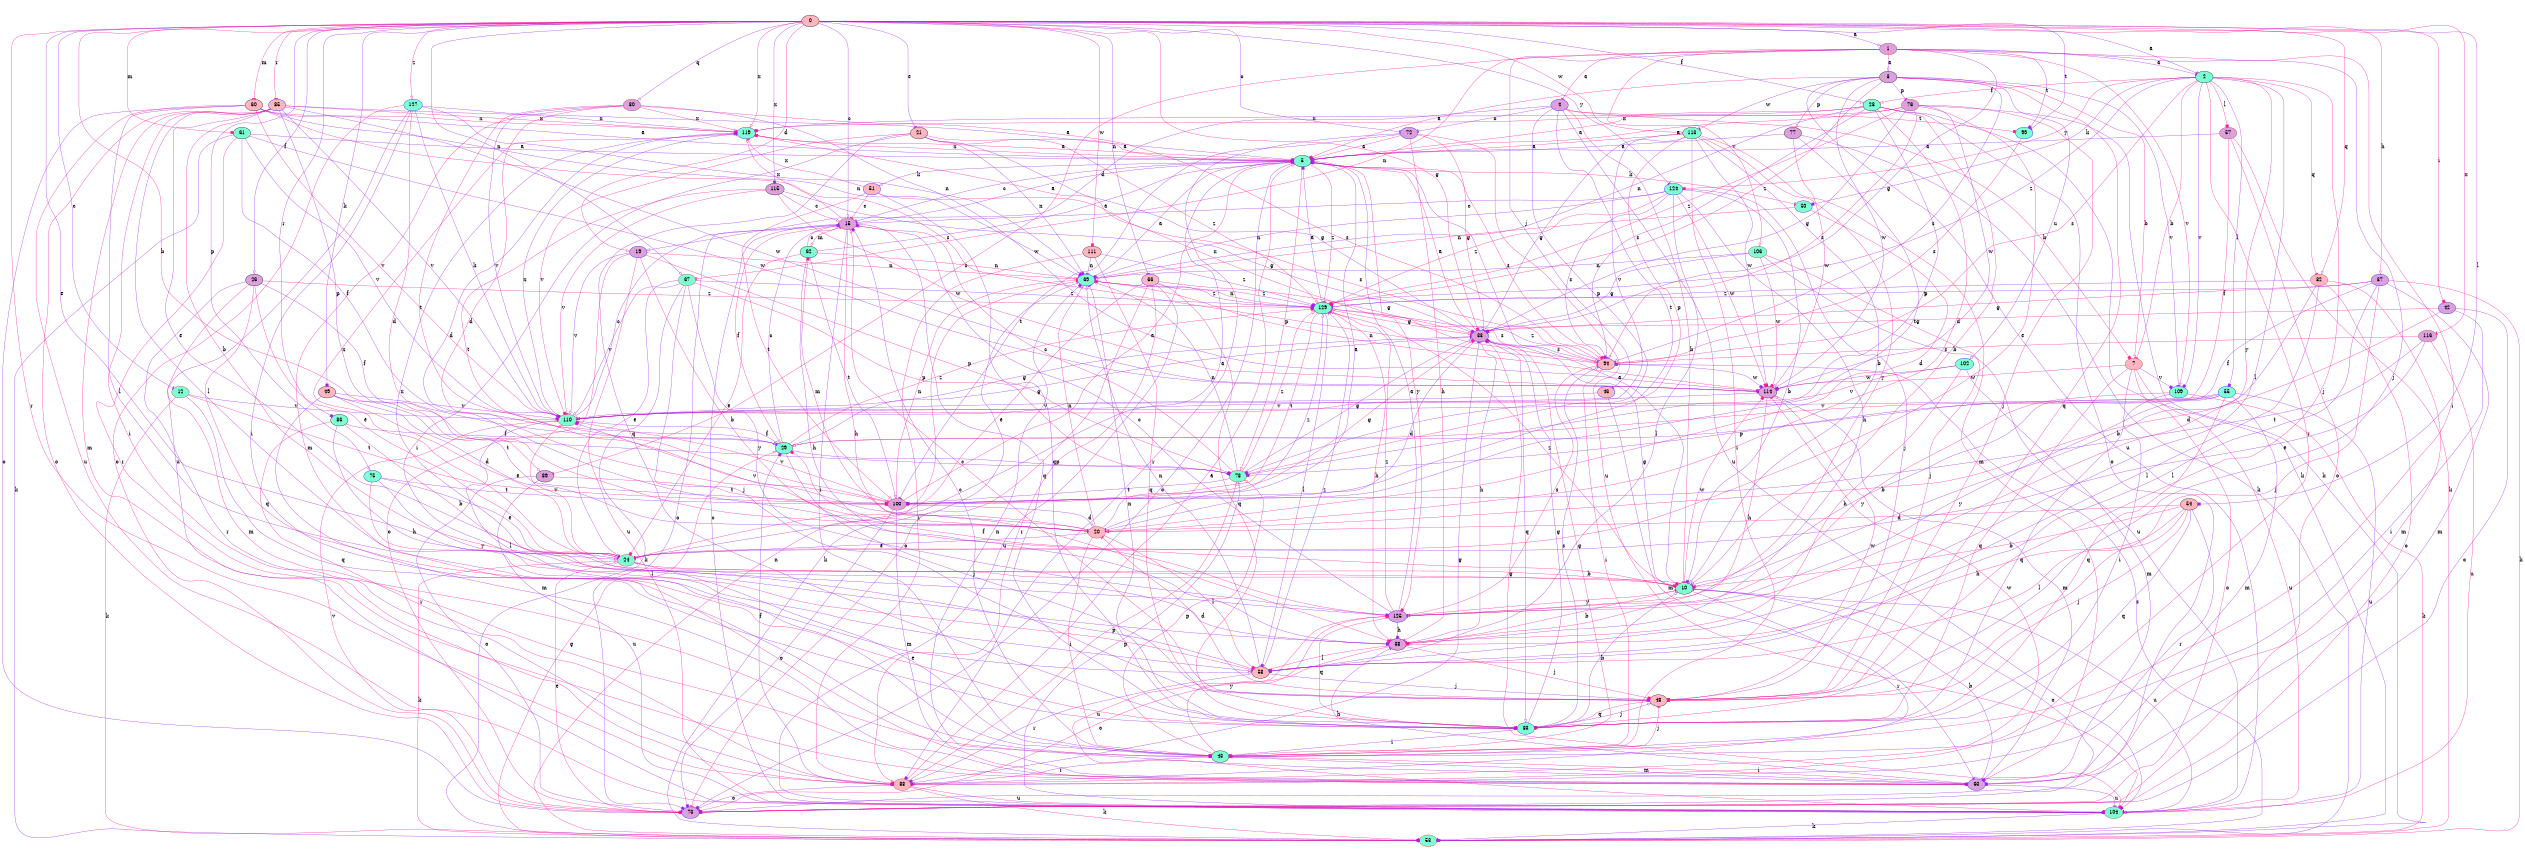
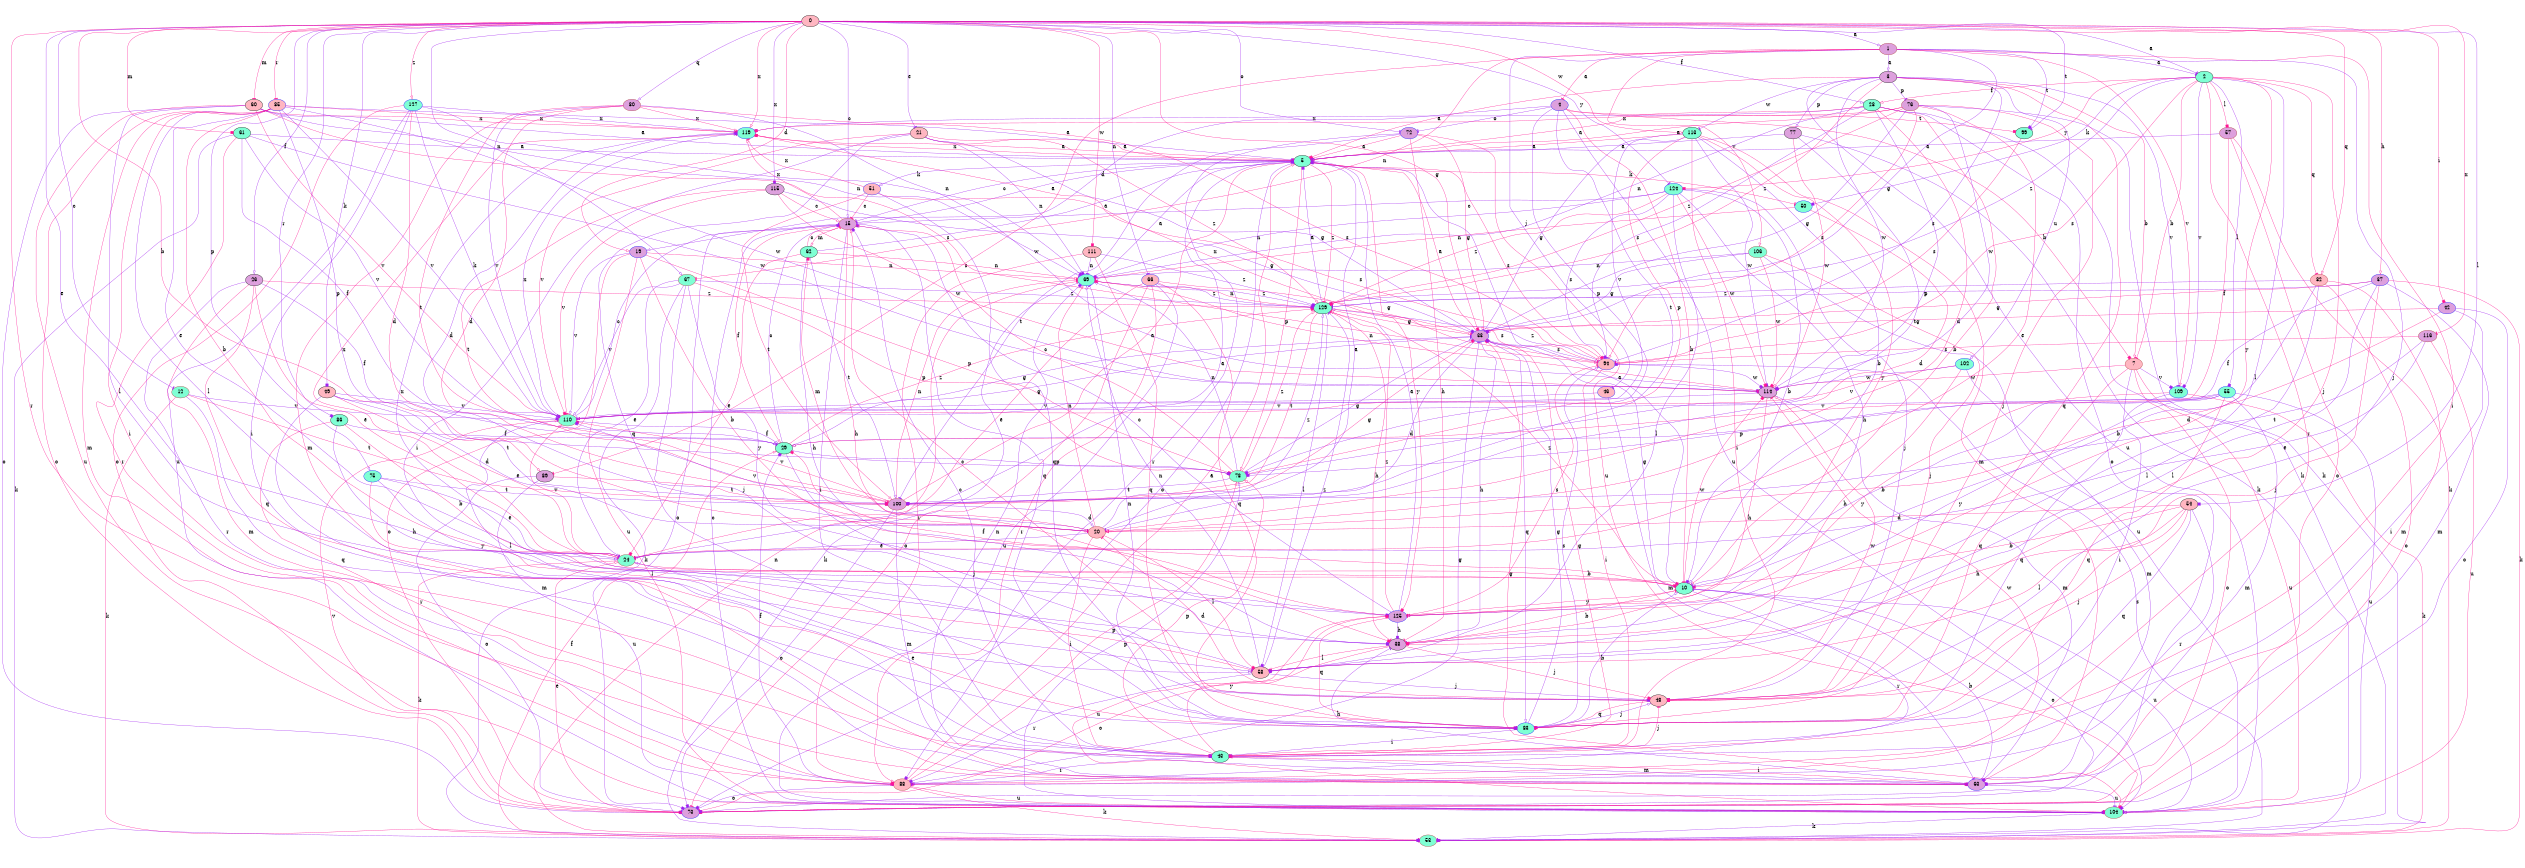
(2024, 133) -> (2024, 133)
(572, 644) -> (572, 644)
